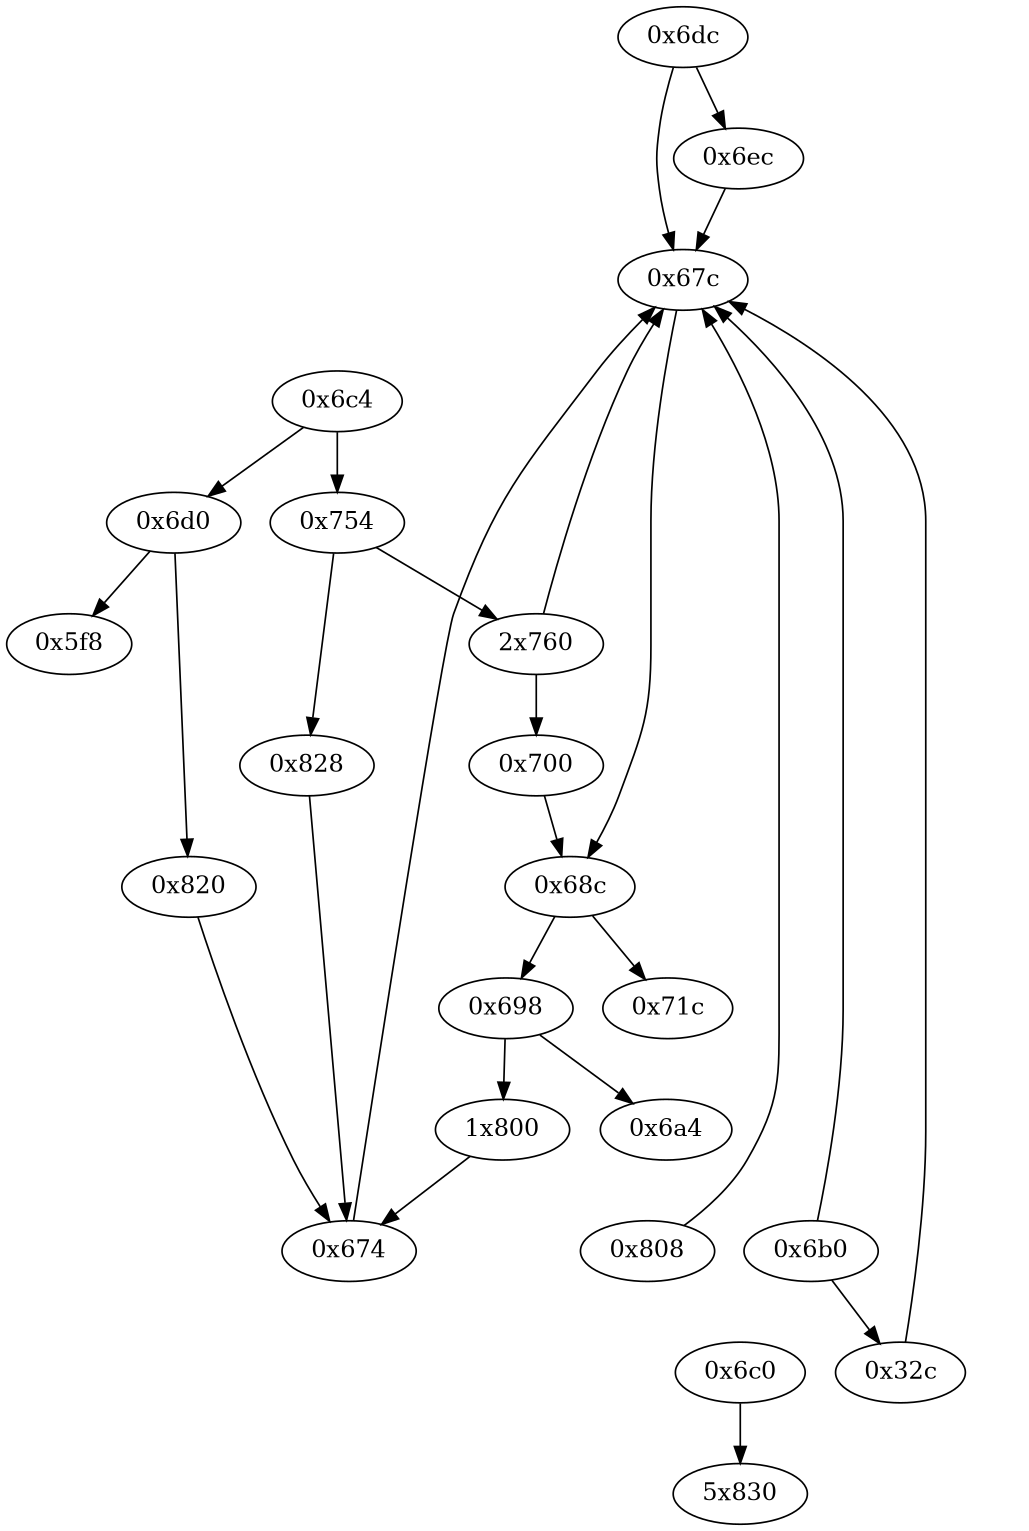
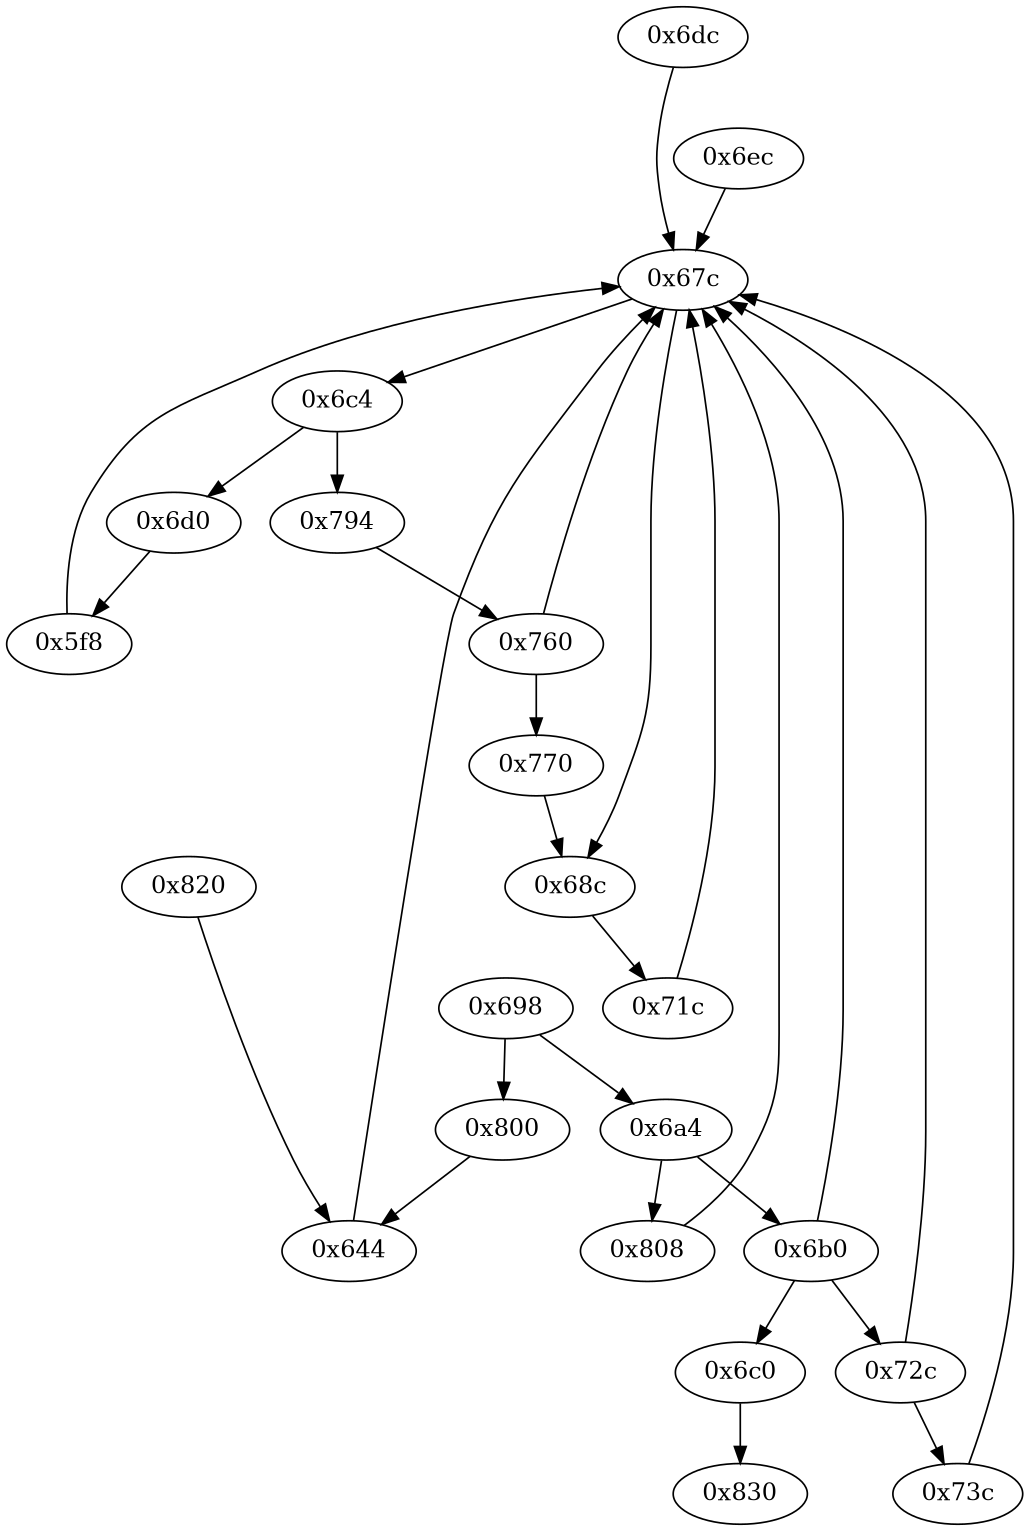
(707, 90) -> none
none -> (518, 338)
none -> (267, 367)
(337, 523) -> (337, 523)
(536, 644) -> (536, 644)
none -> (715, 654)
(181, 696) -> none
(307, 765) -> none
(536, 765) -> (536, 765)
(542, 940) -> none
(503, 1130) -> (503, 1130)
none -> (658, 1182)
none -> (739, 1191)
(349, 1251) -> (349, 1251)
none -> (780, 1305)
(900, 1372) -> (900, 1372)
(740, 1494) -> (740, 1494)
none -> (958, 1494)
